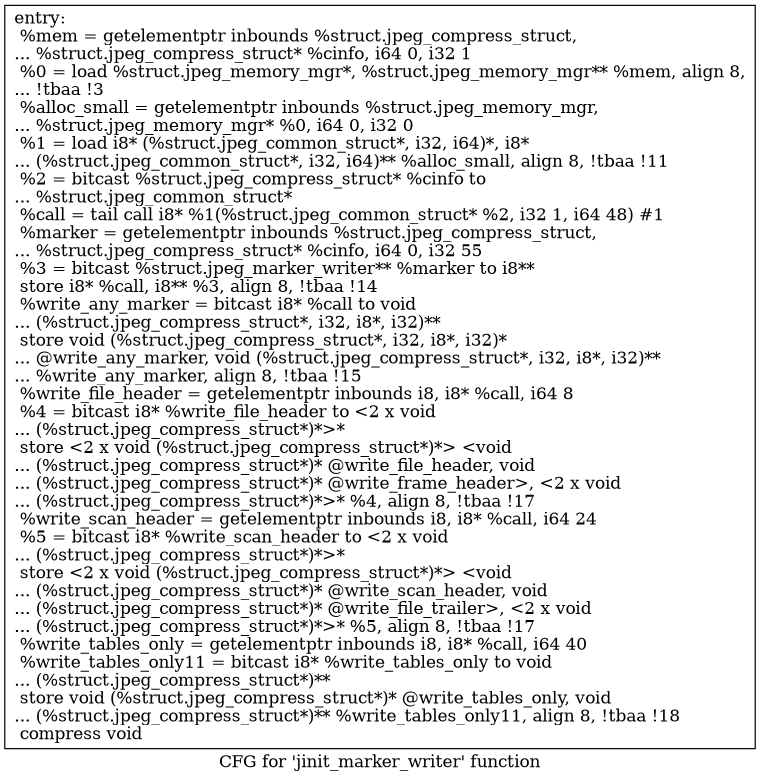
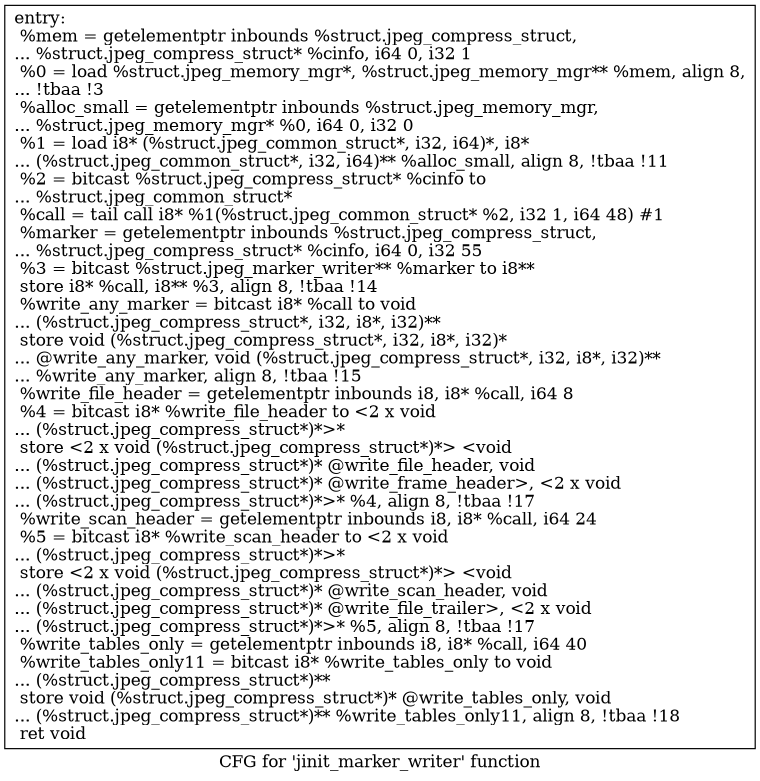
(79, 734) -> (51, 734)
